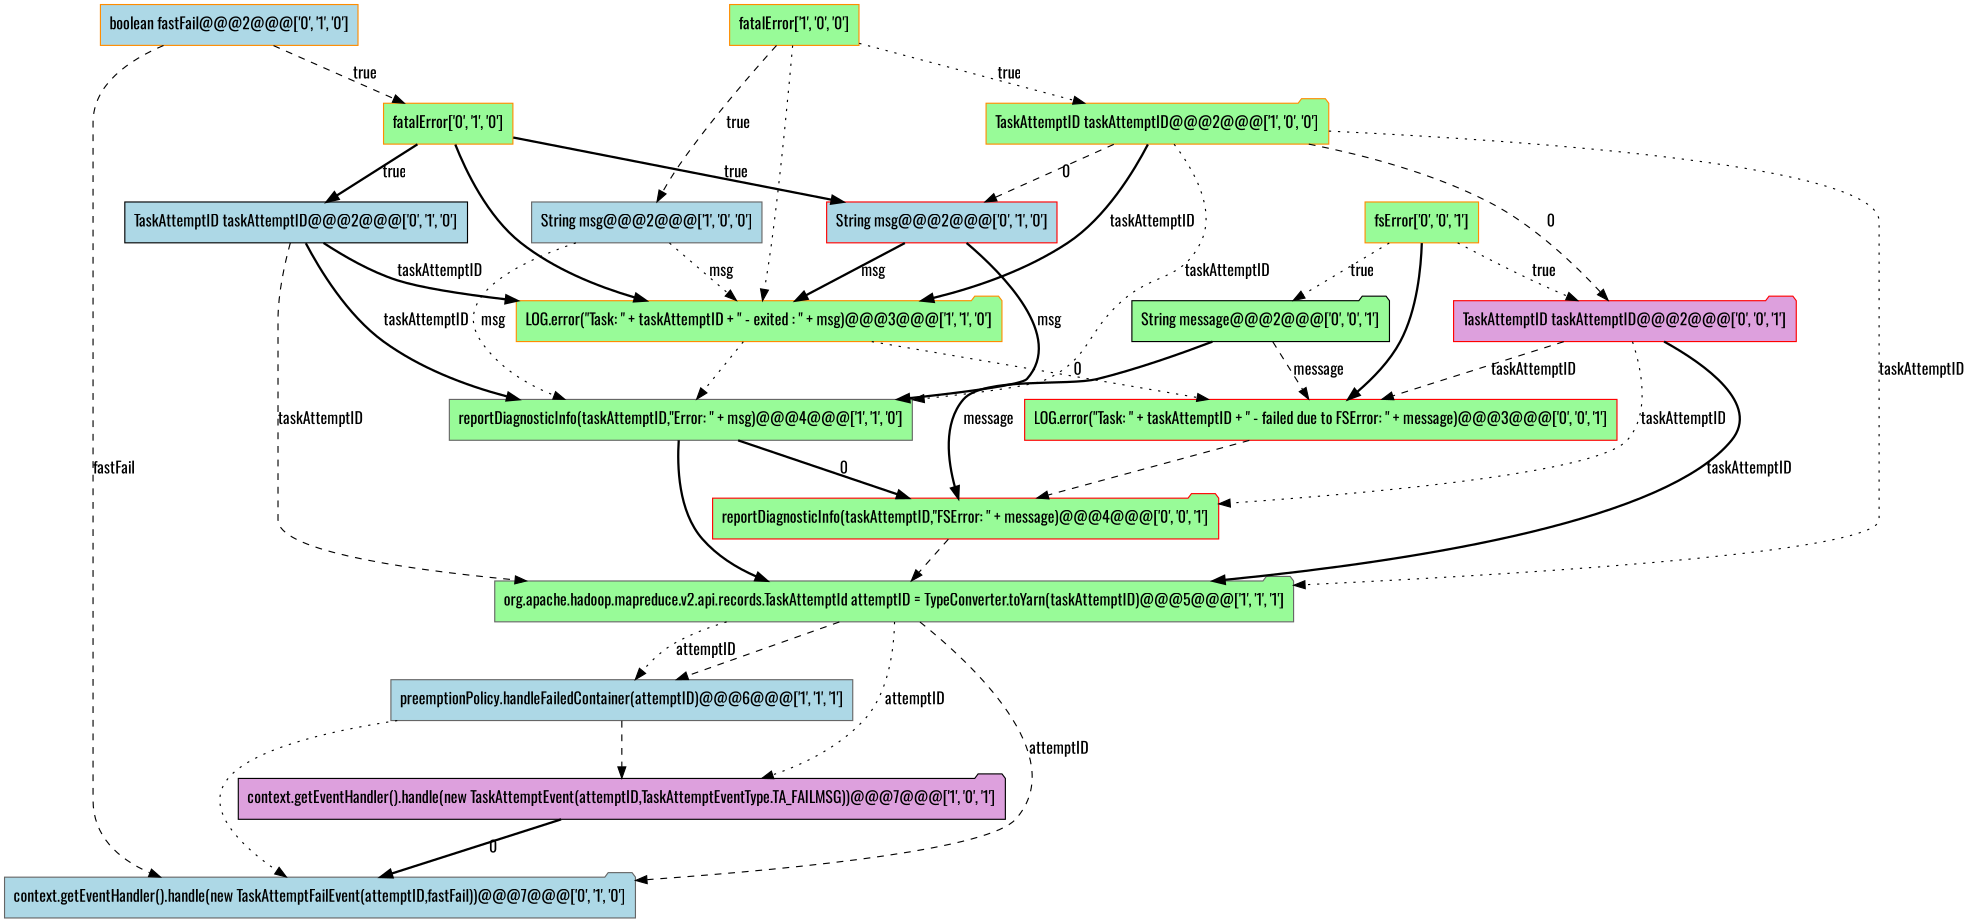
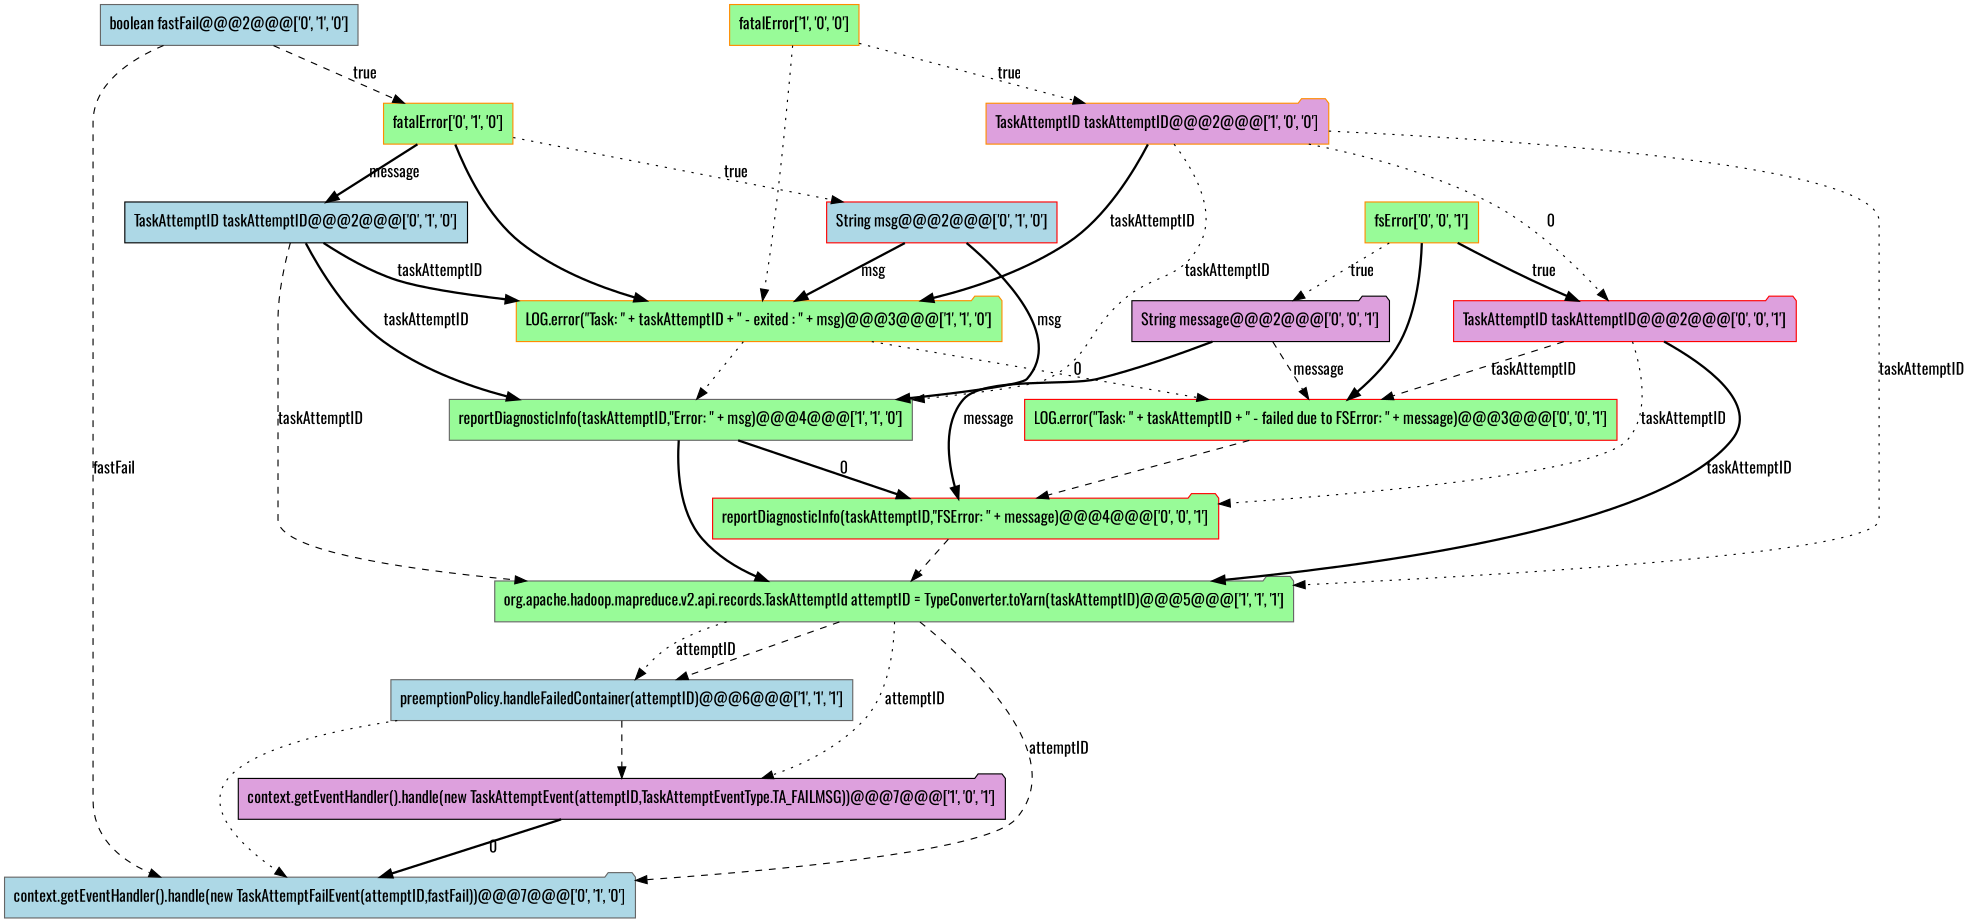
(229, 25) -> (229, 25)
(1157, 124) -> (1157, 124)
(664, 167) -> (672, 169)
(1055, 171) -> none
(395, 173) -> (395, 173)
(1468, 192) -> (1468, 192)
(647, 222) -> none
(1512, 271) -> (1512, 271)
(1261, 321) -> (1261, 321)
